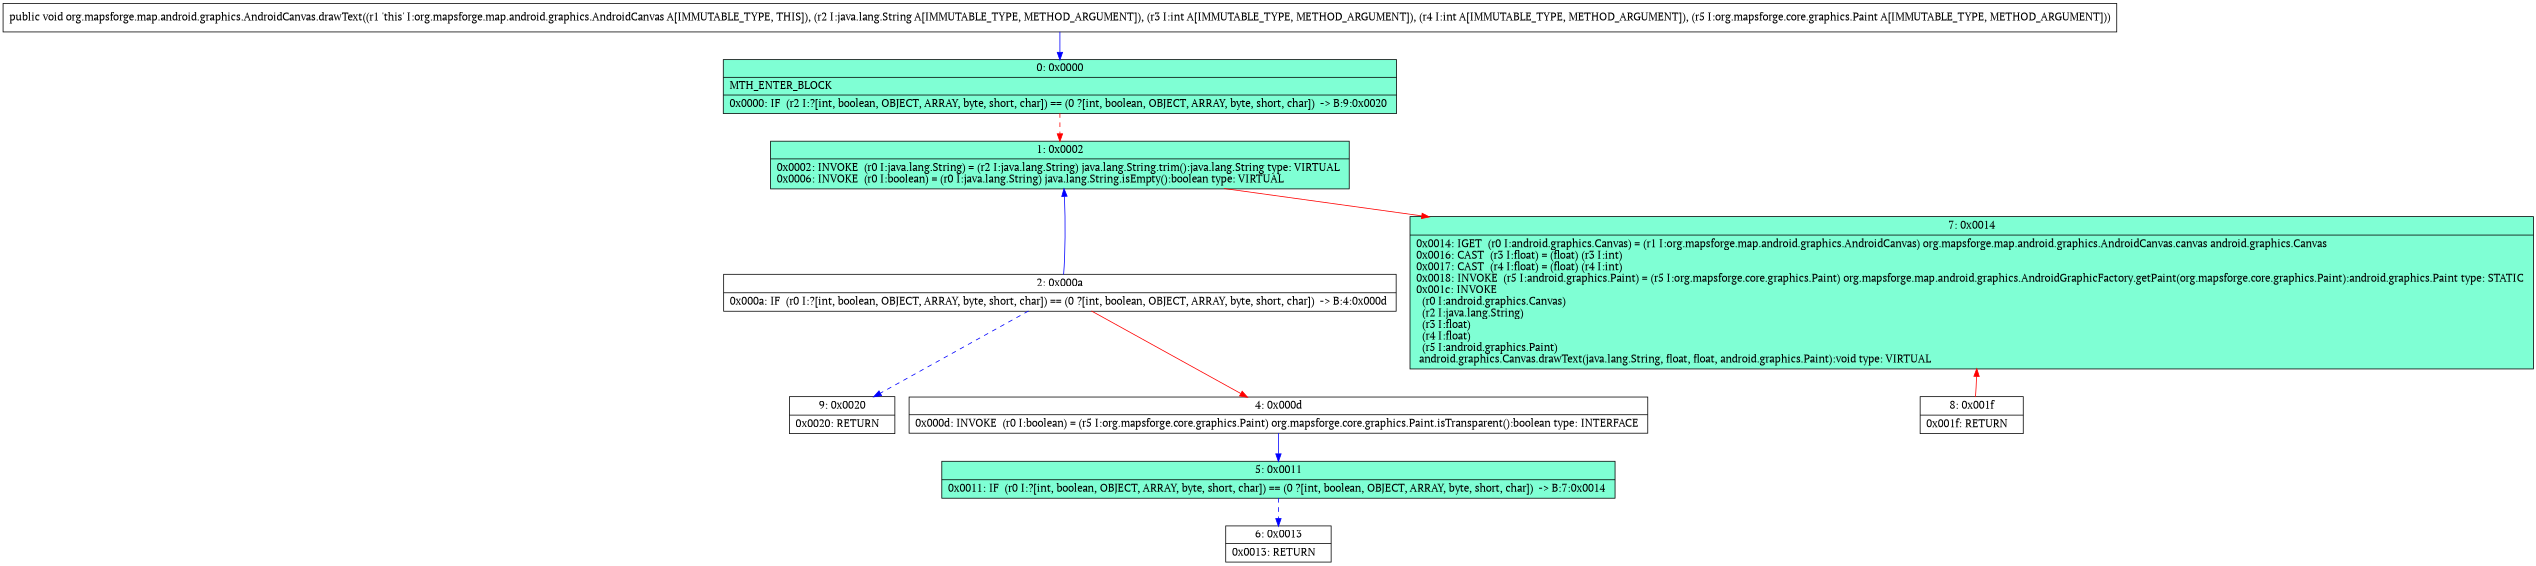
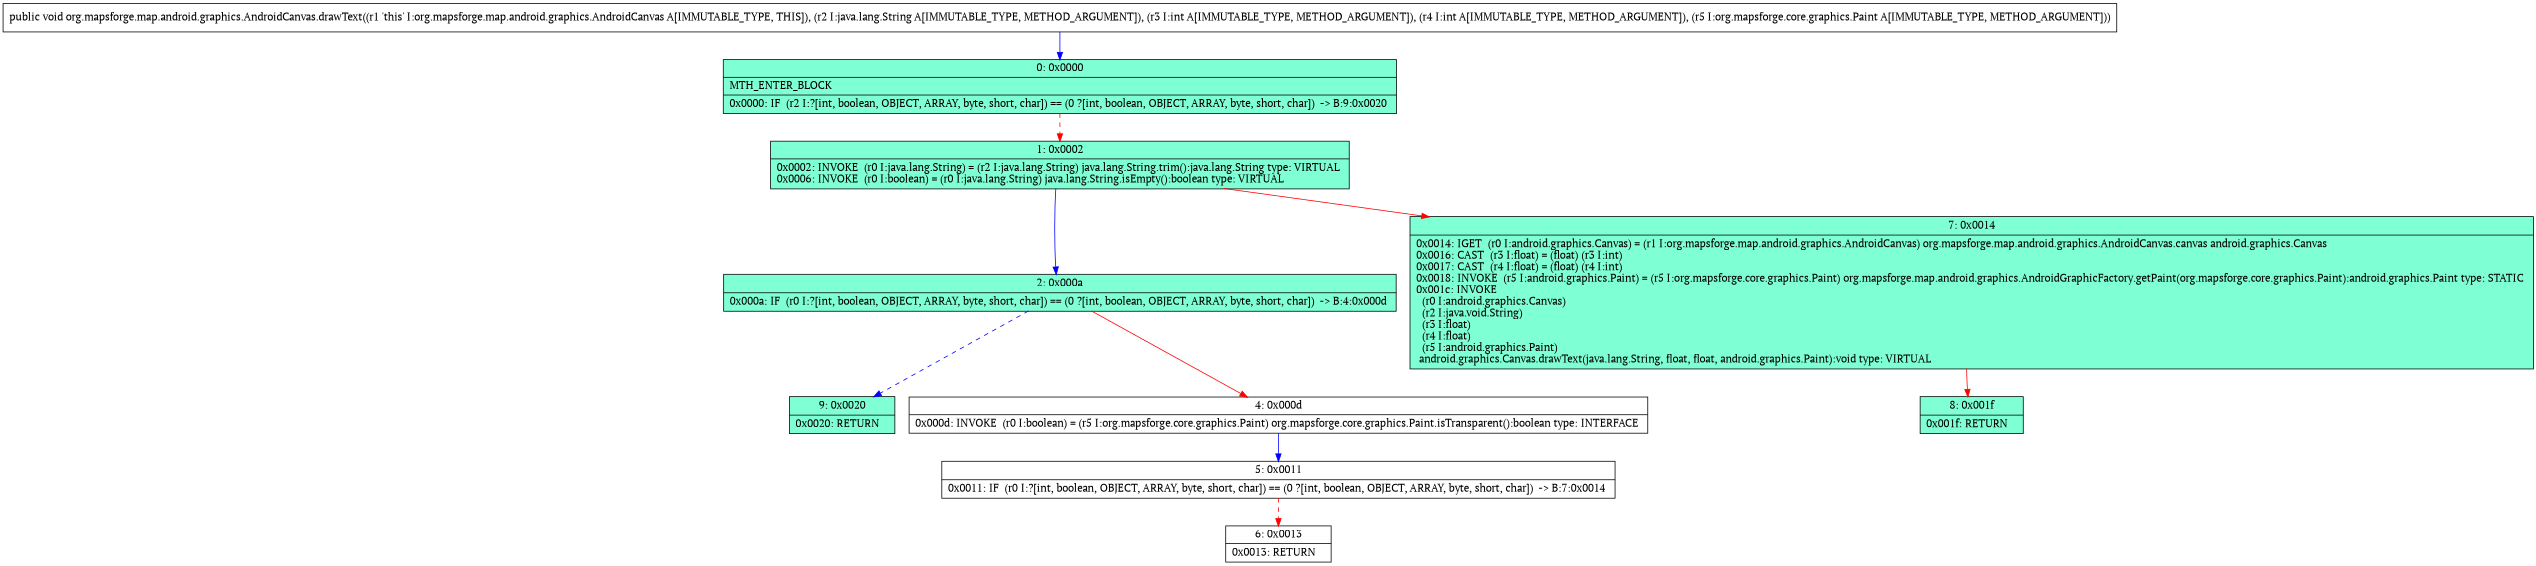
(1065, 236) -> (1055, 228)
(1060, 293) -> (1060, 293)
(1470, 313) -> (1470, 313)
(1976, 387) -> (1967, 379)
(842, 415) -> (842, 415)
(1972, 415) -> (1972, 415)
(1278, 480) -> (1278, 480)
(1278, 508) -> (1278, 508)
